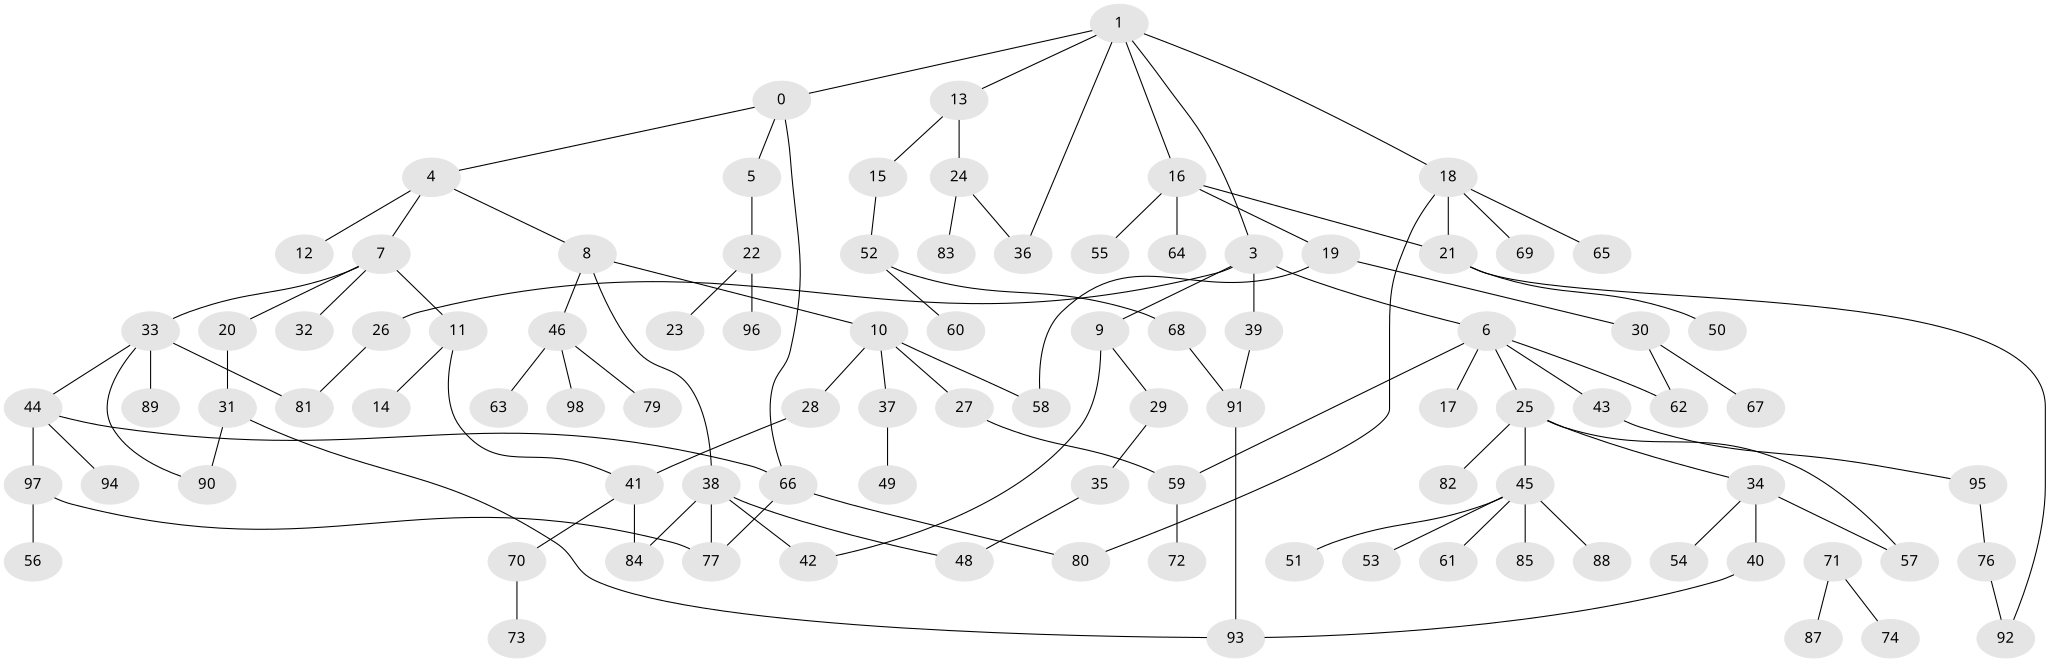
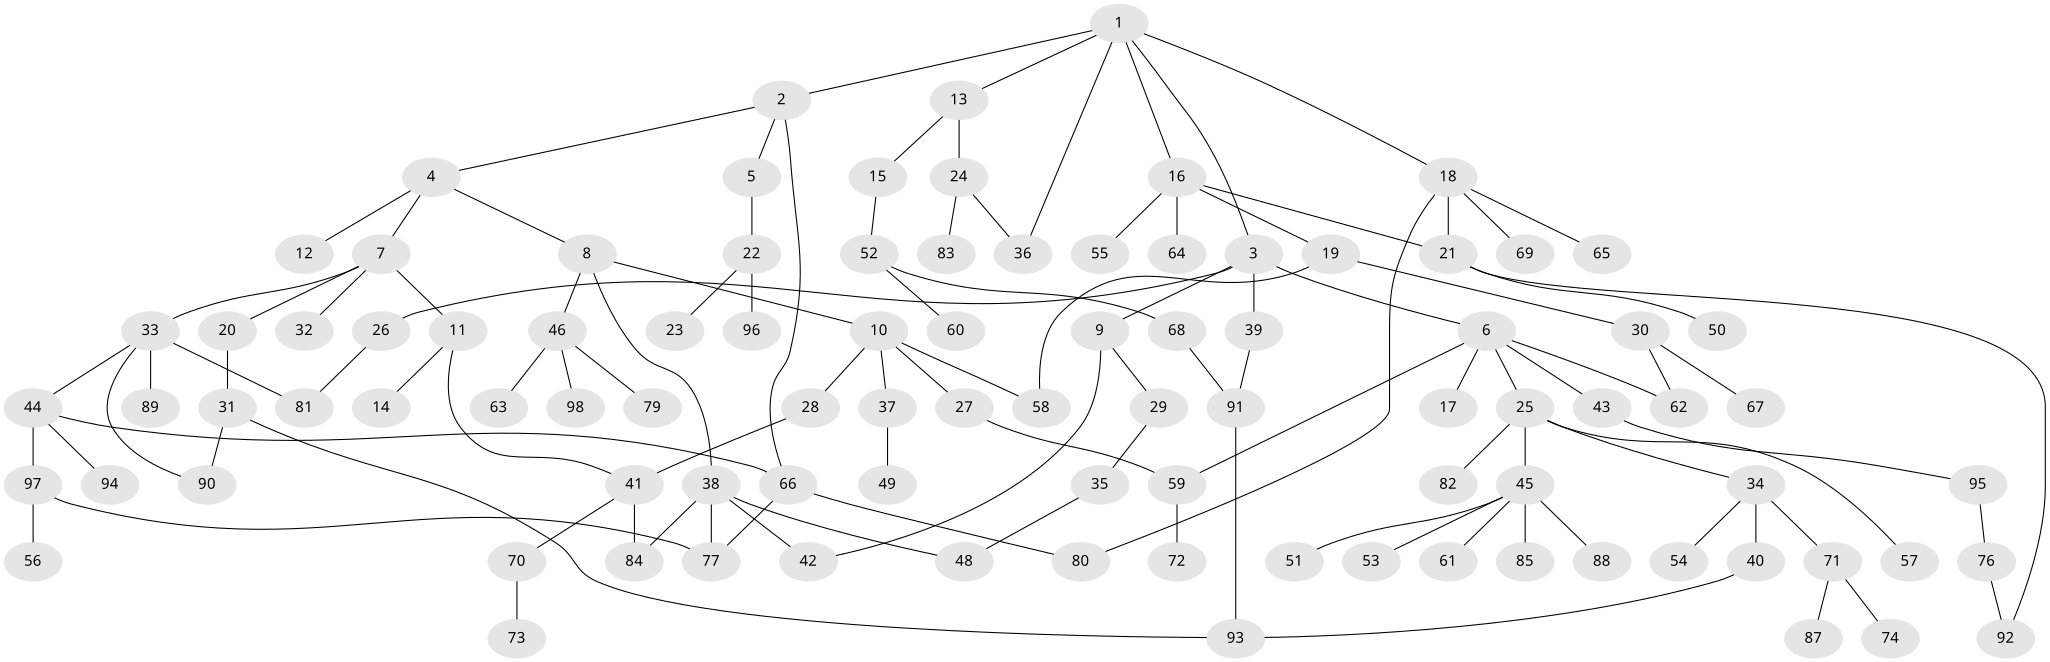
(782, 100) -> (782, 100)
(1833, 523) -> (1794, 523)
